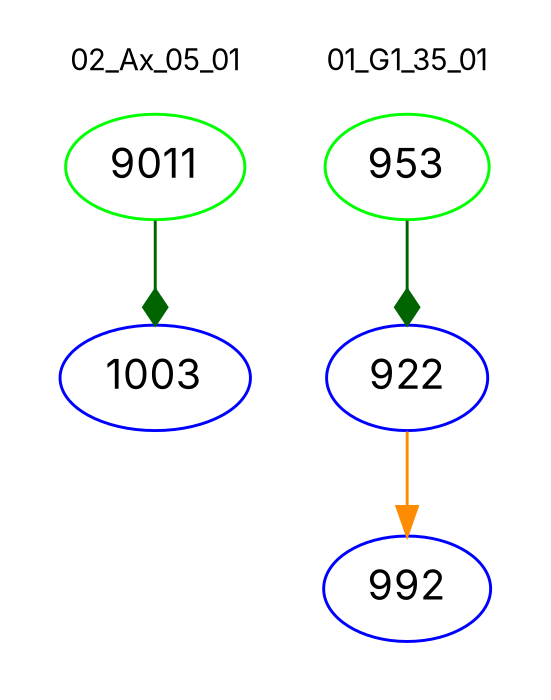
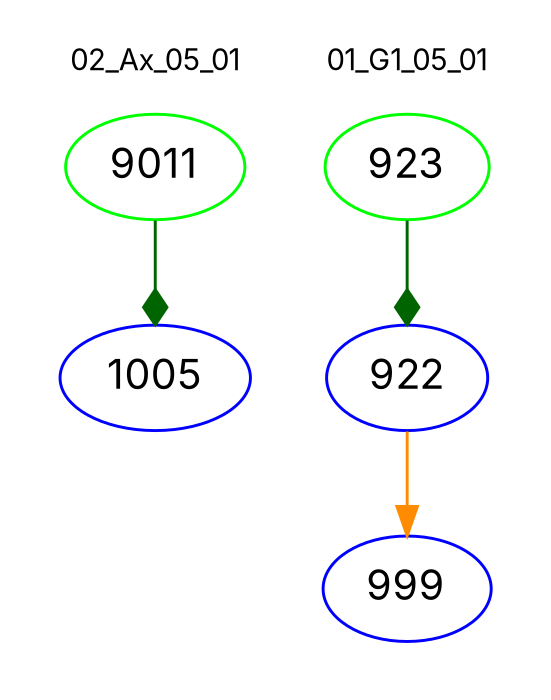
(407, 63) -> (407, 63)
(407, 167) -> (407, 167)
(155, 378) -> (155, 378)
(407, 589) -> (407, 589)
